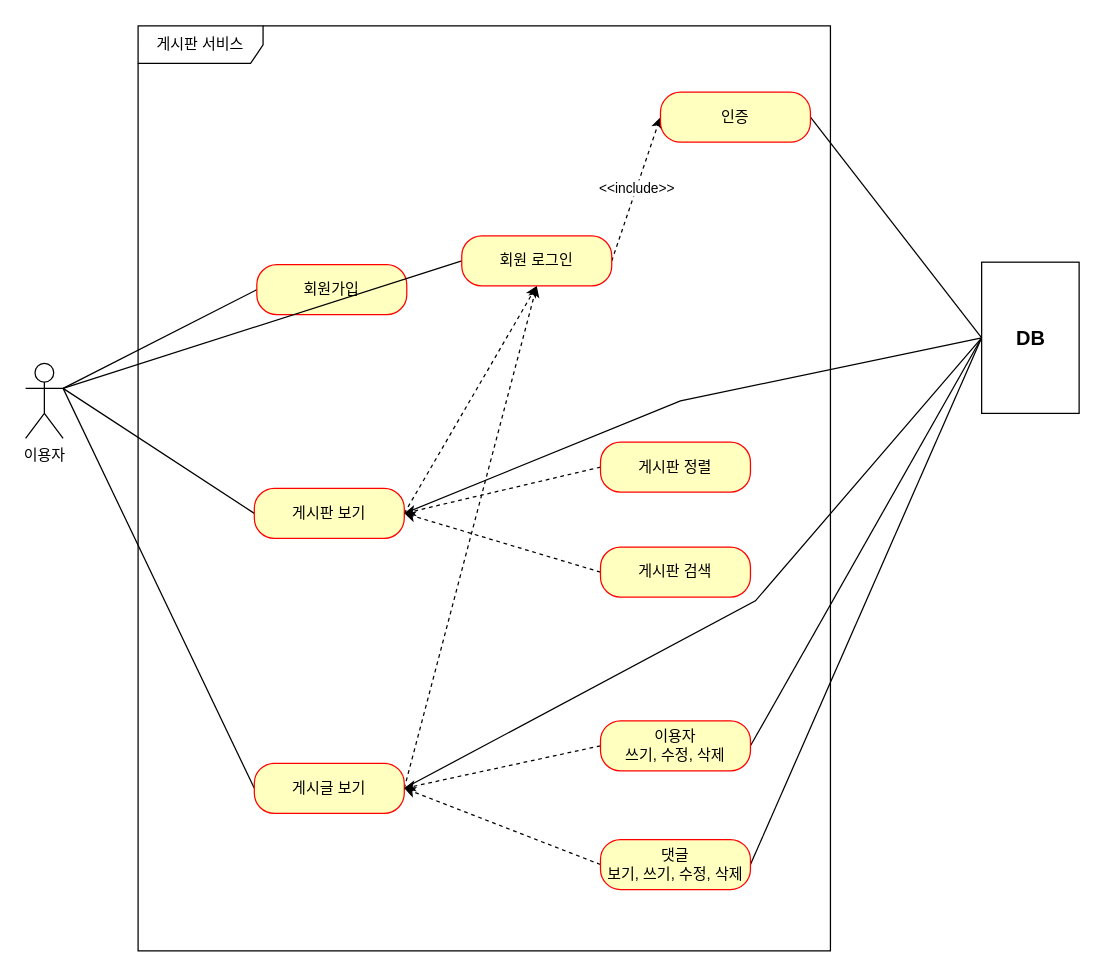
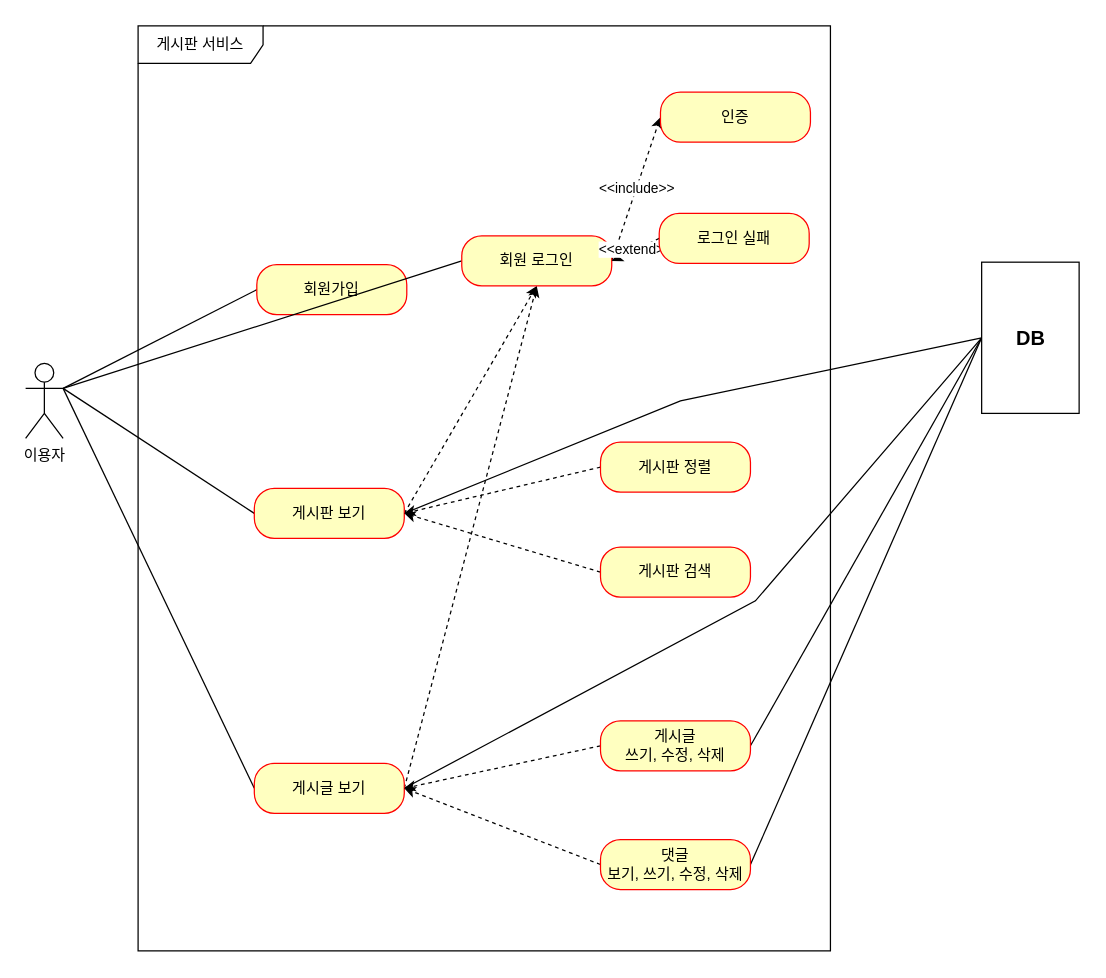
(895, 226) -> none
none -> (734, 238)
none -> (639, 248)
(676, 746) -> (676, 746)
